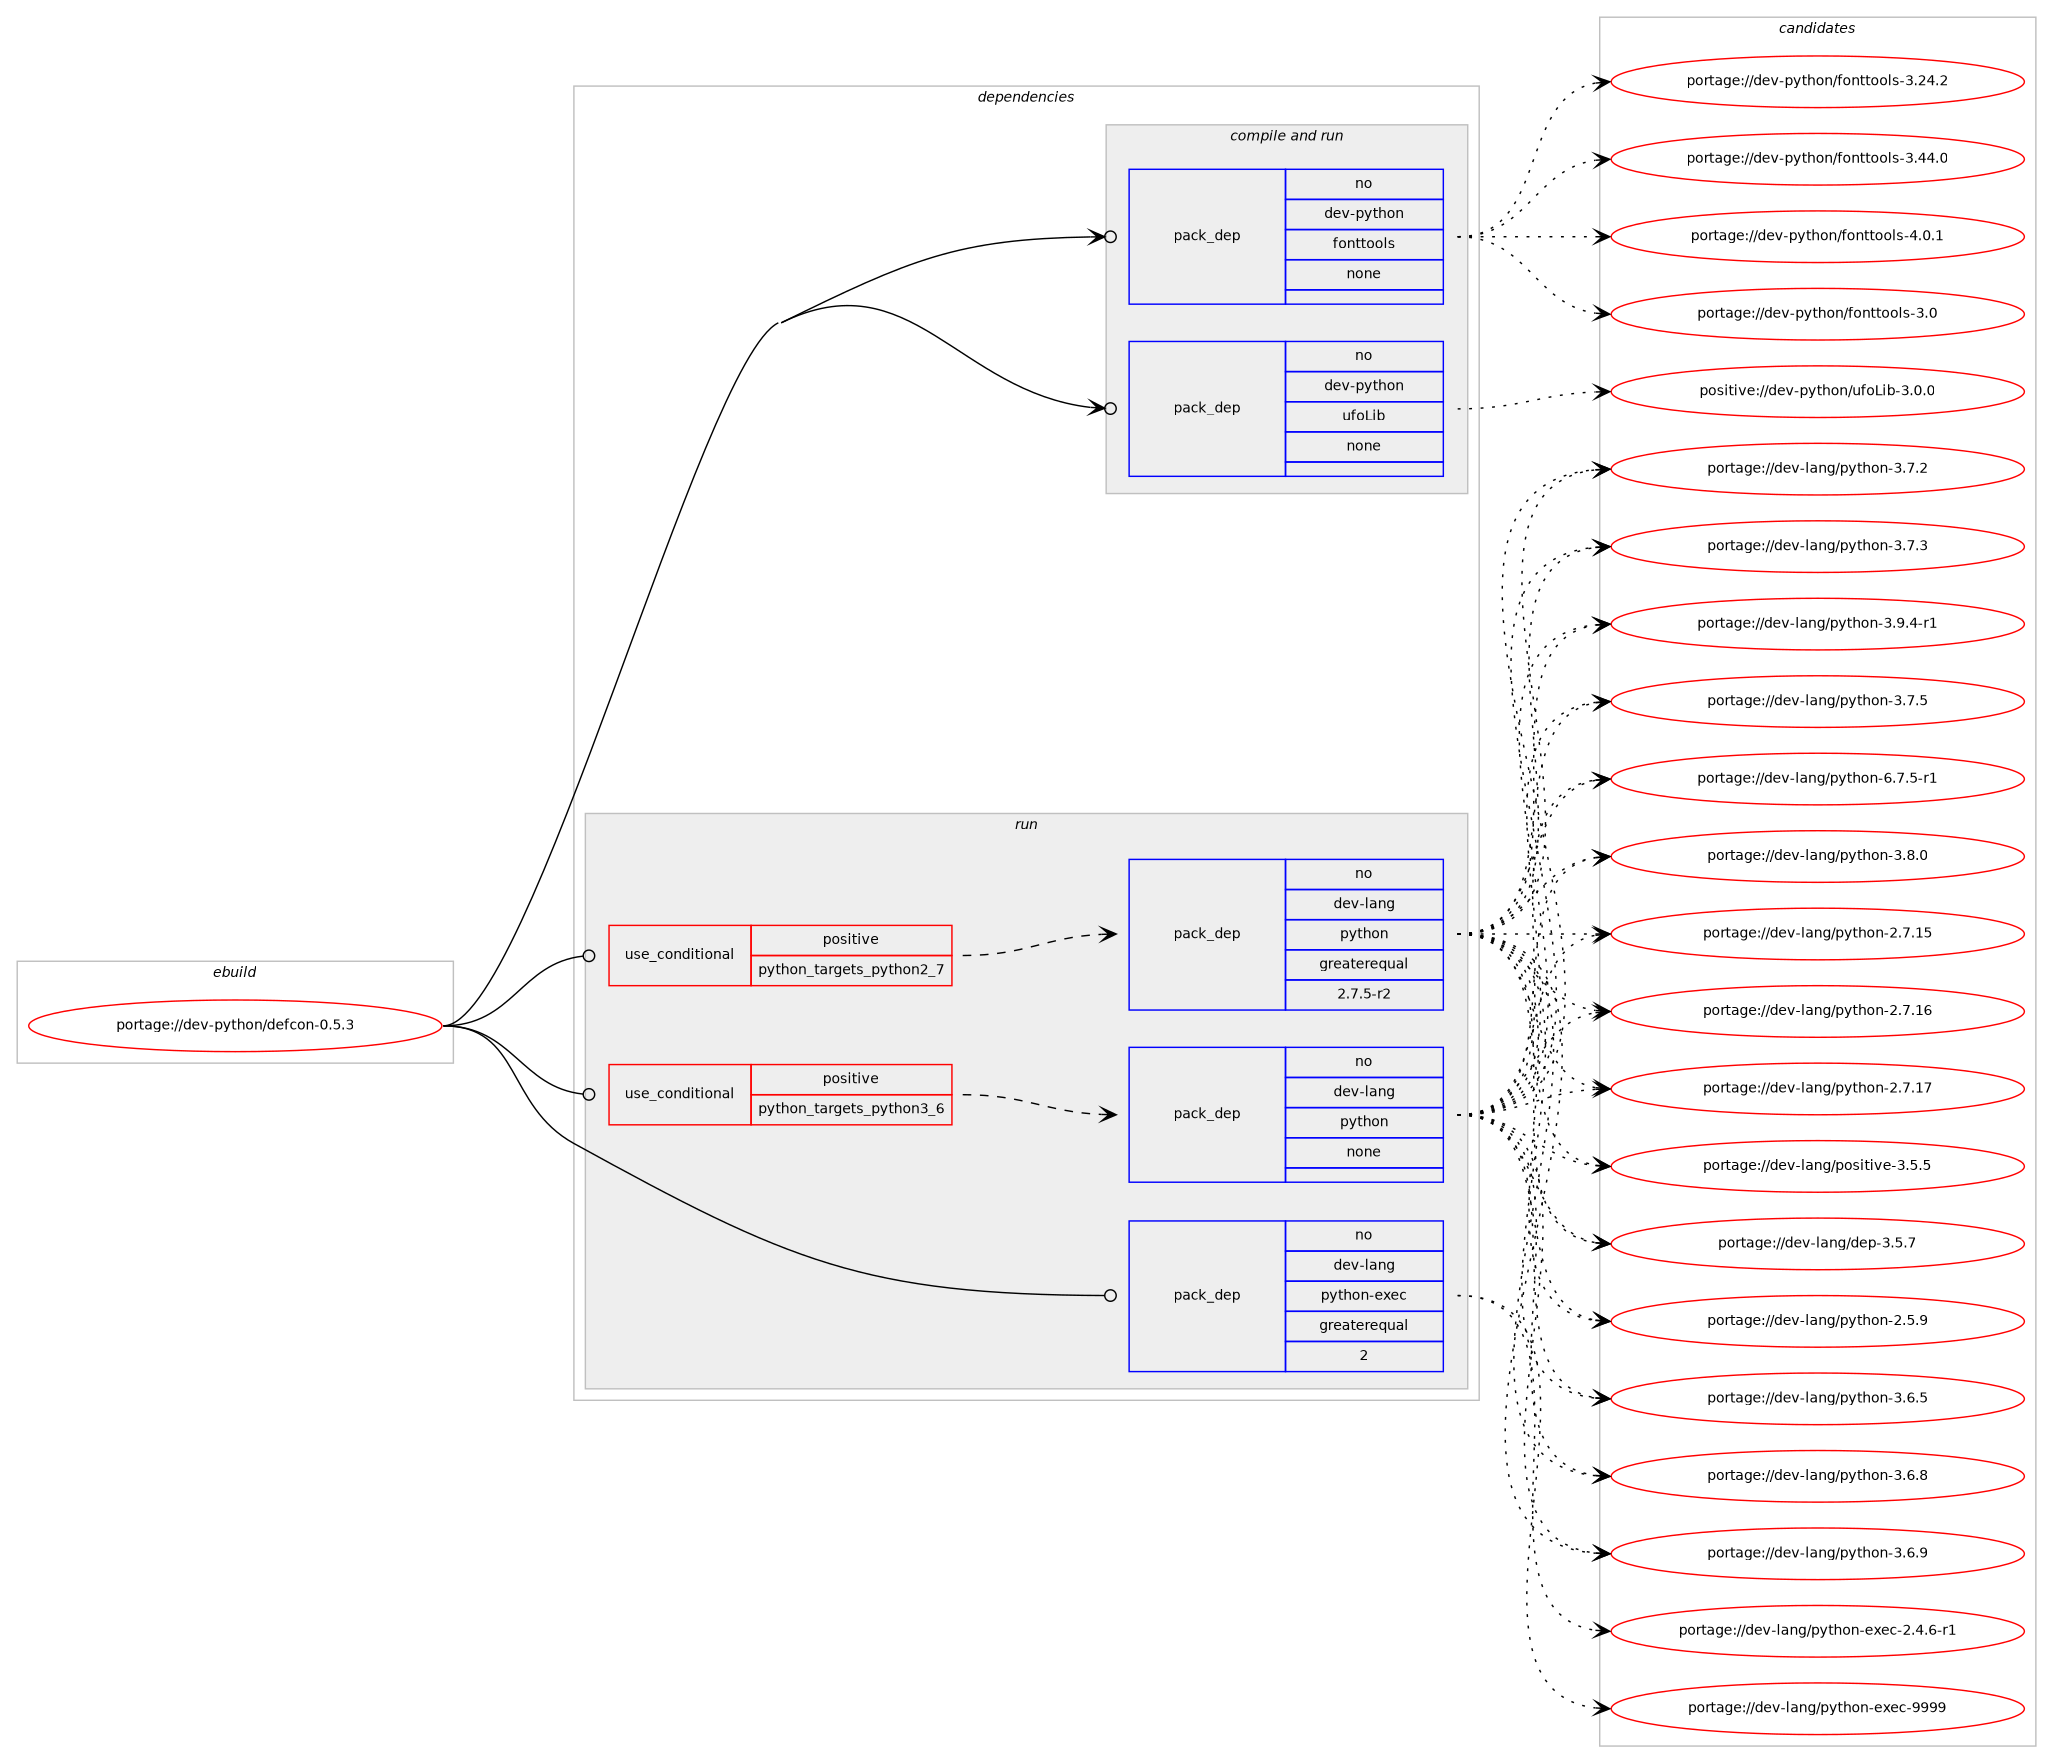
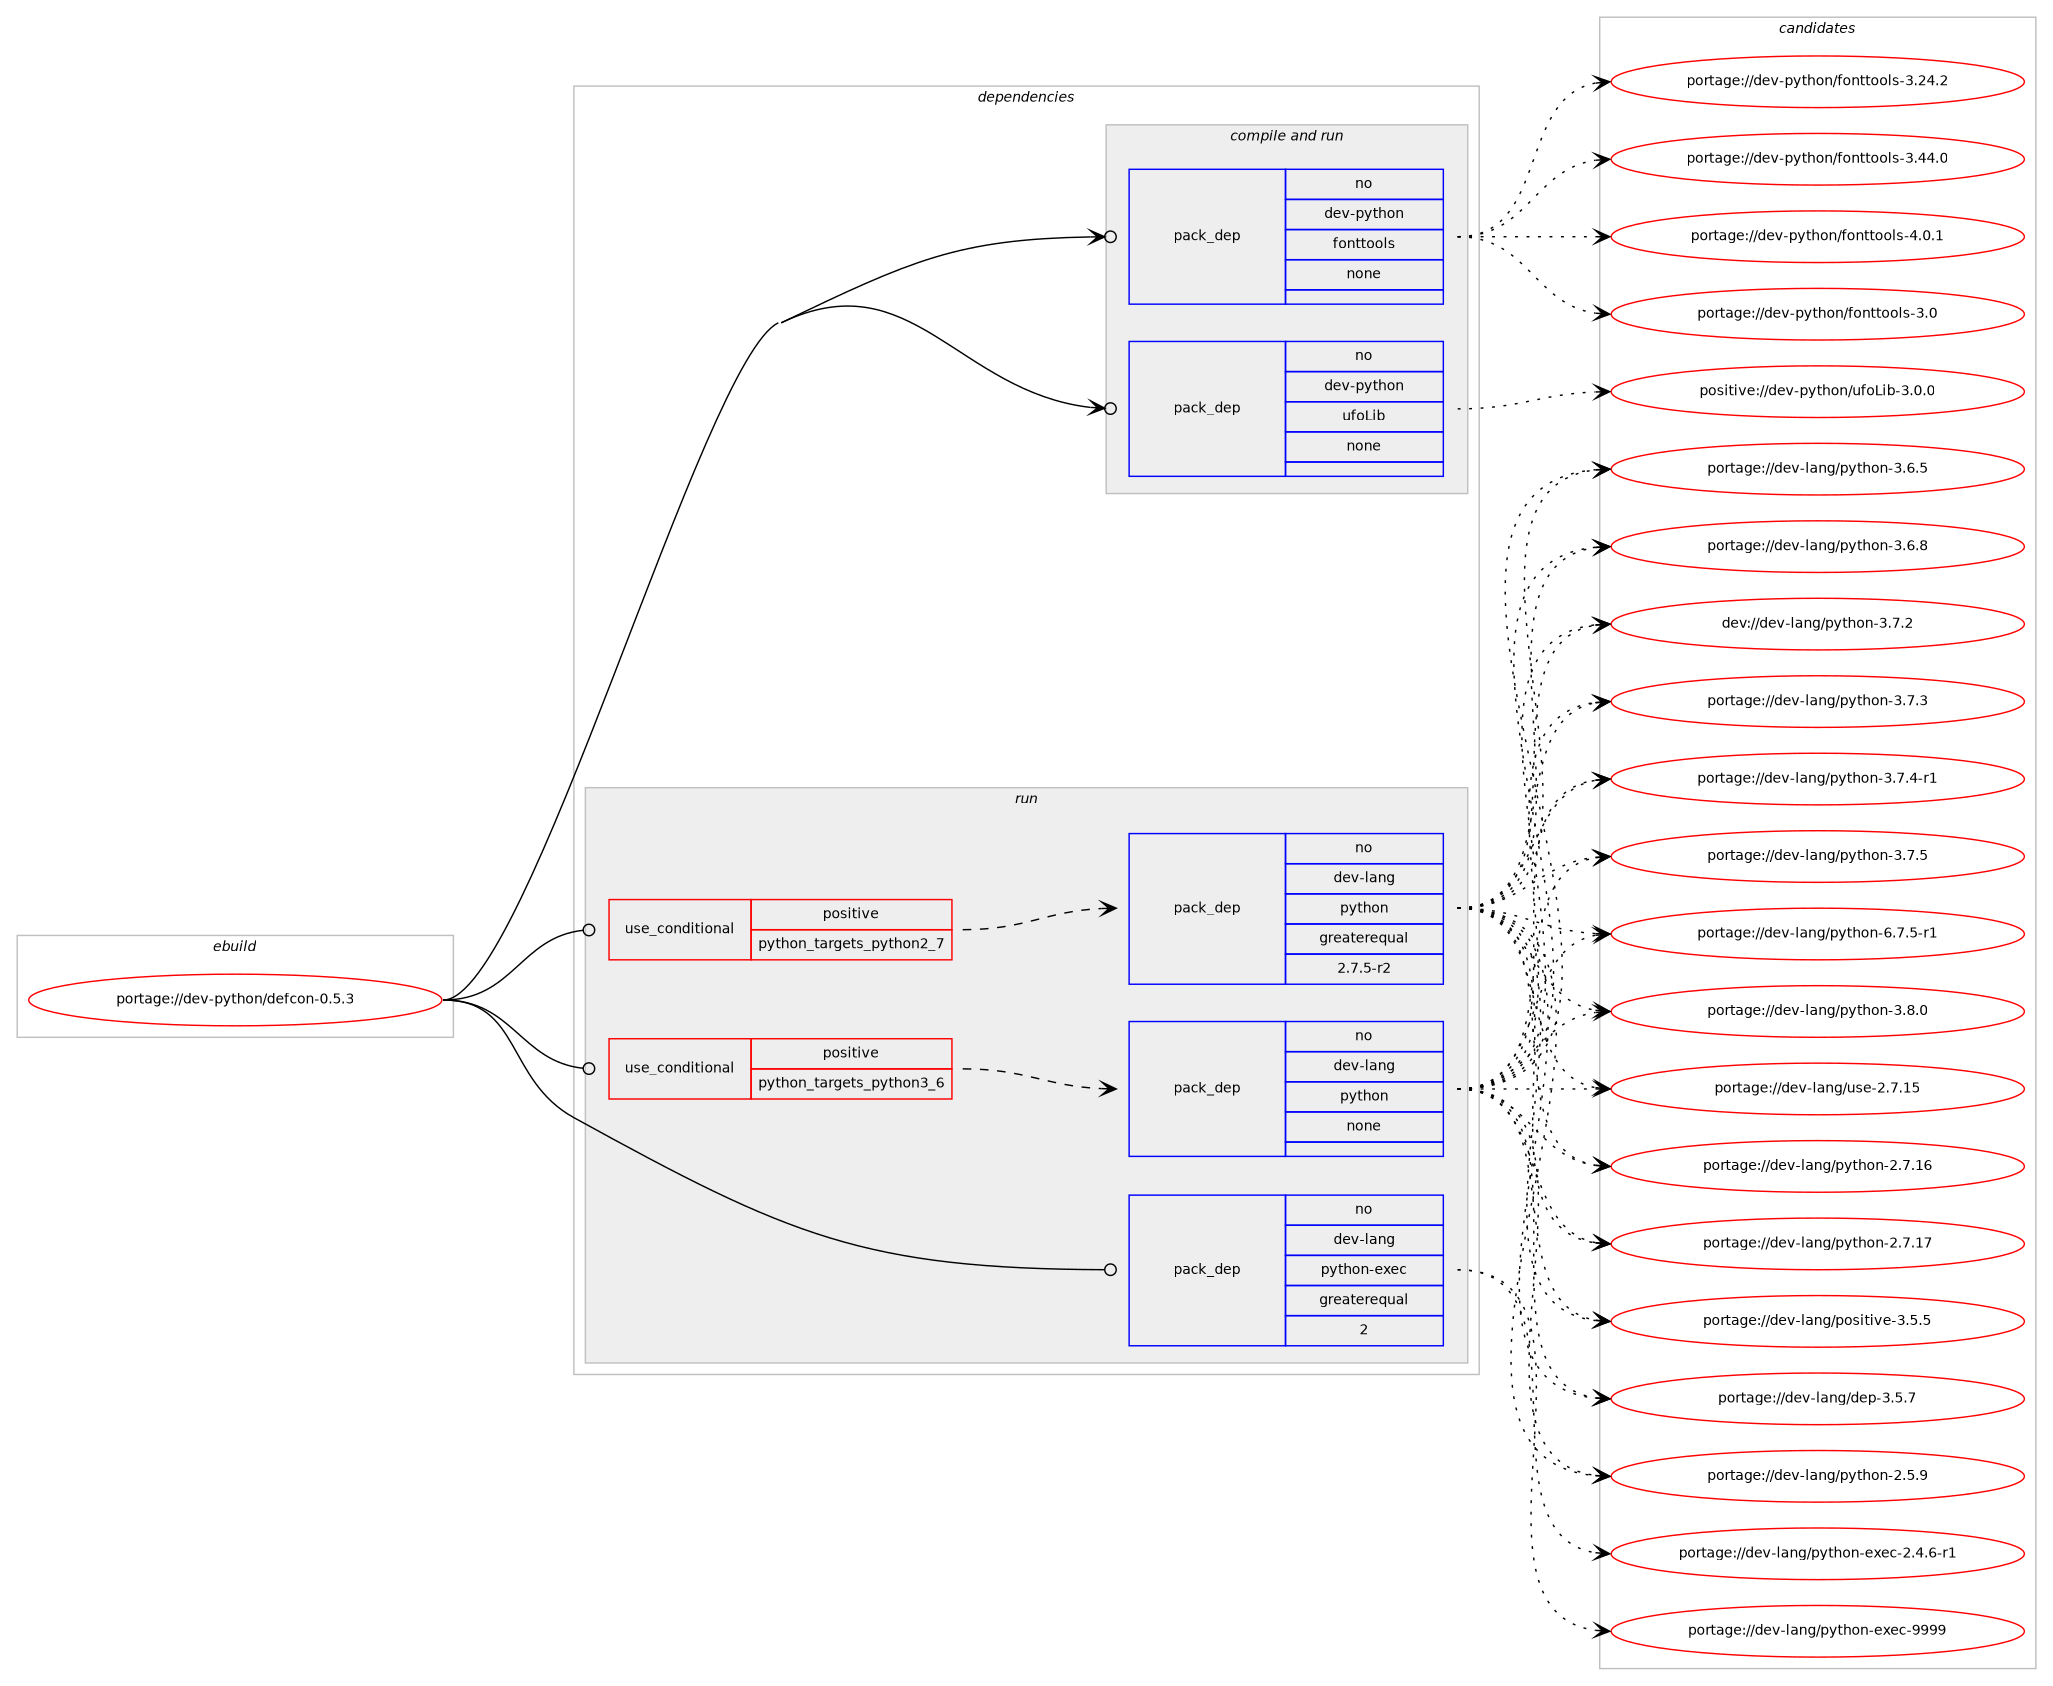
(1818, 469) -> (1818, 624)
(1818, 624) -> (1818, 779)
(1818, 934) -> (1818, 1089)
(1818, 1554) -> none
